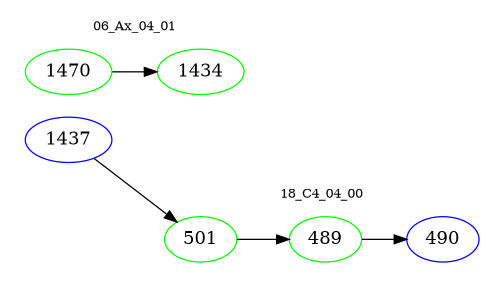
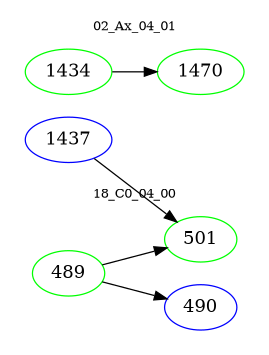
(135, 27) -> (135, 27)
(128, 72) -> (128, 72)
(322, 195) -> (135, 195)
(257, 239) -> (128, 258)
